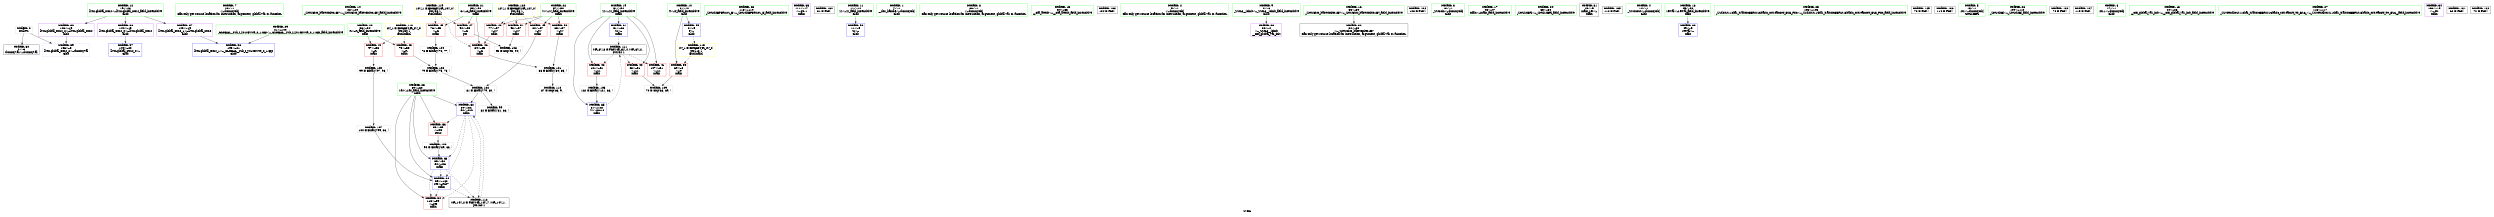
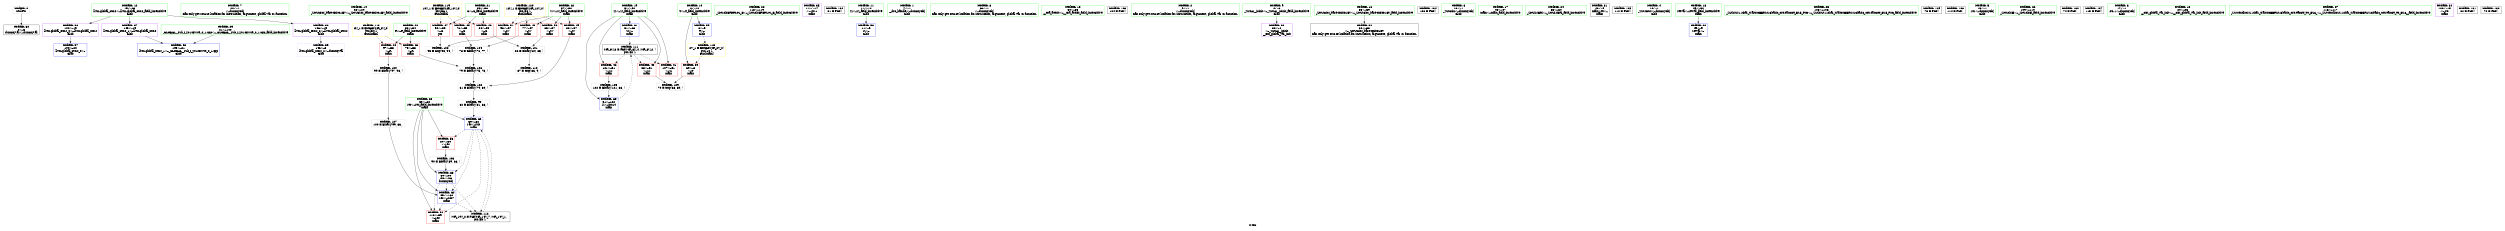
(1972, 14) -> (1982, 14)
(40, 38) -> none
(488, 39) -> (503, 41)
(475, 97) -> (474, 111)
(438, 133) -> (446, 147)
(440, 167) -> (446, 181)
